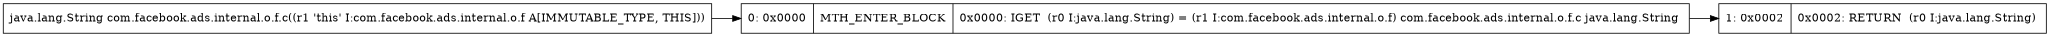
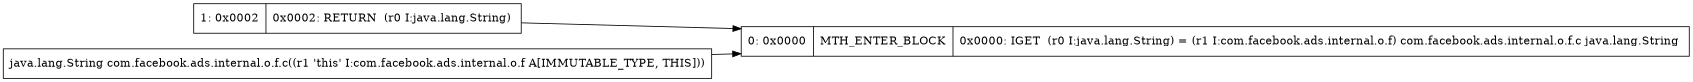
(1700, 18) -> (627, 26)
